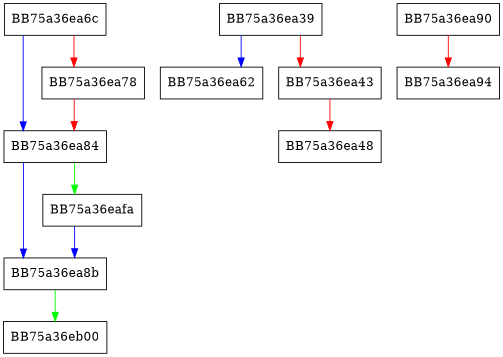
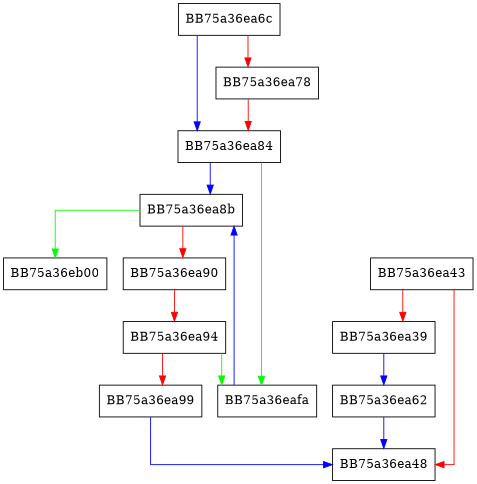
(300, 47) -> (403, 301)
none -> (183, 238)
none -> (222, 365)
none -> (151, 401)
none -> (384, 428)
